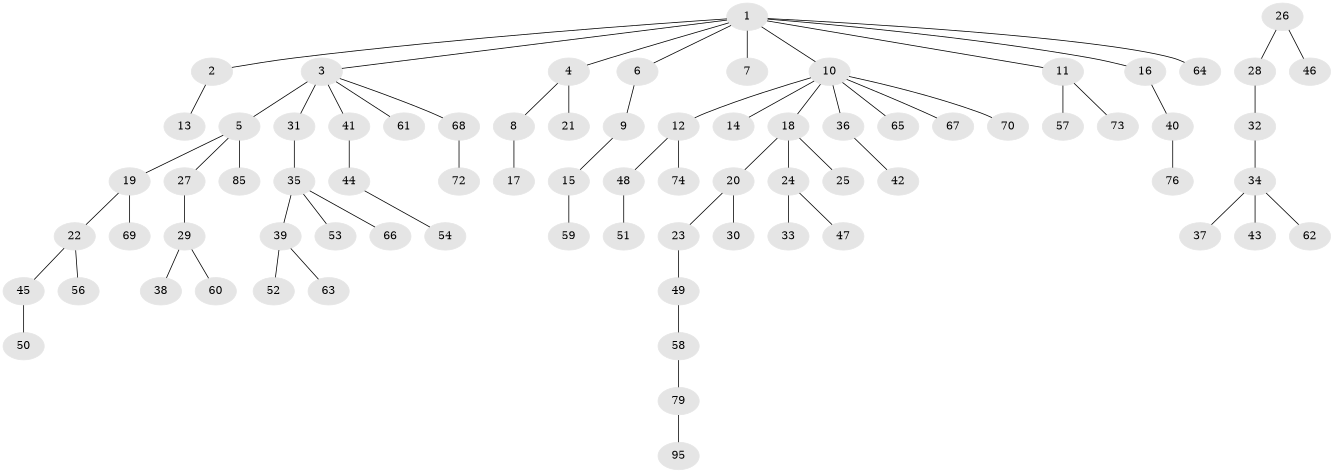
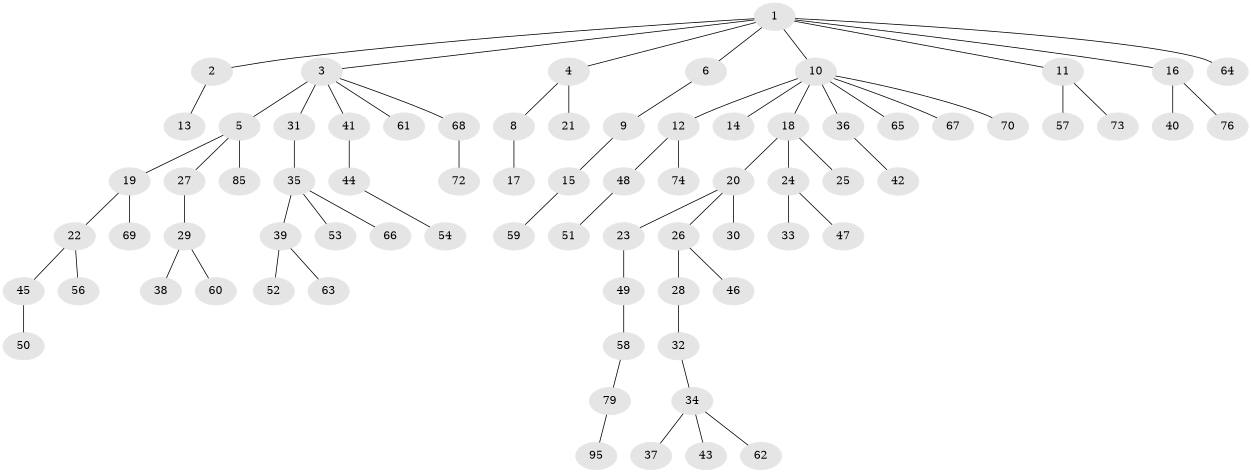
(747, 72) -> none
(1173, 154) -> (1200, 99)
none -> (706, 209)
